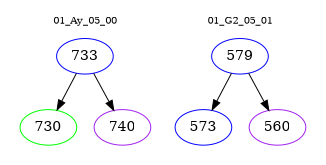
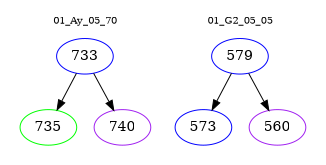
(85, 21) -> (85, 21)
(240, 21) -> (240, 21)
(48, 127) -> (48, 127)
